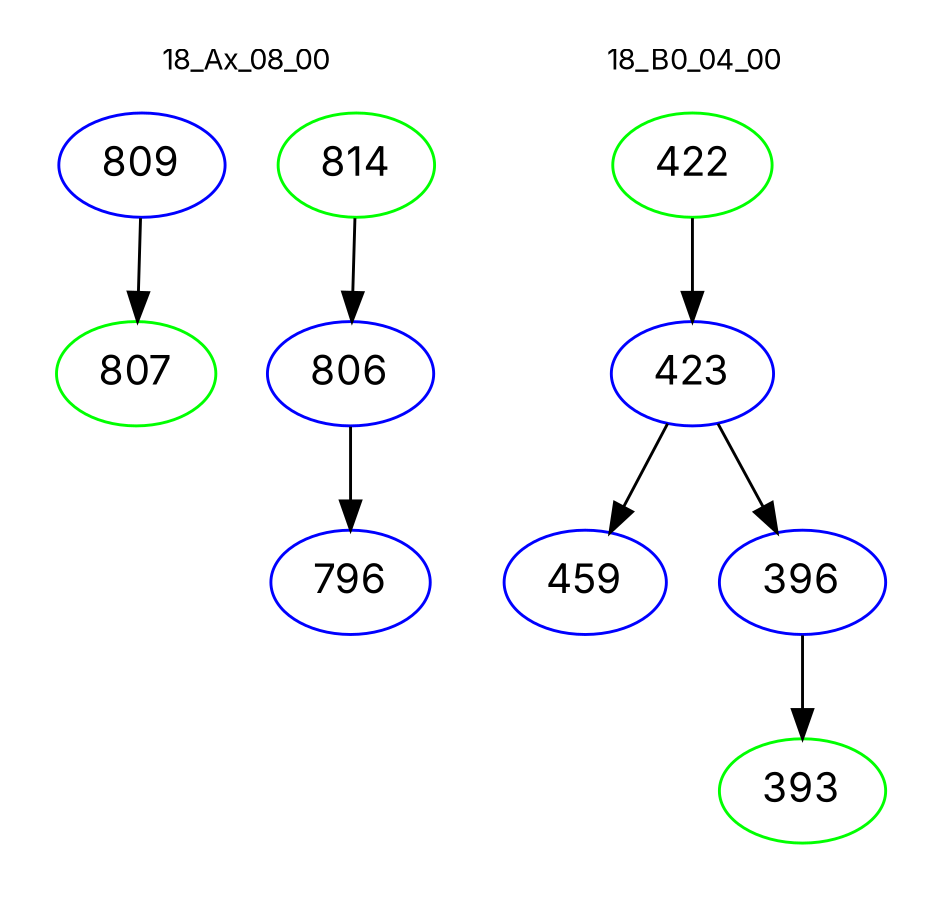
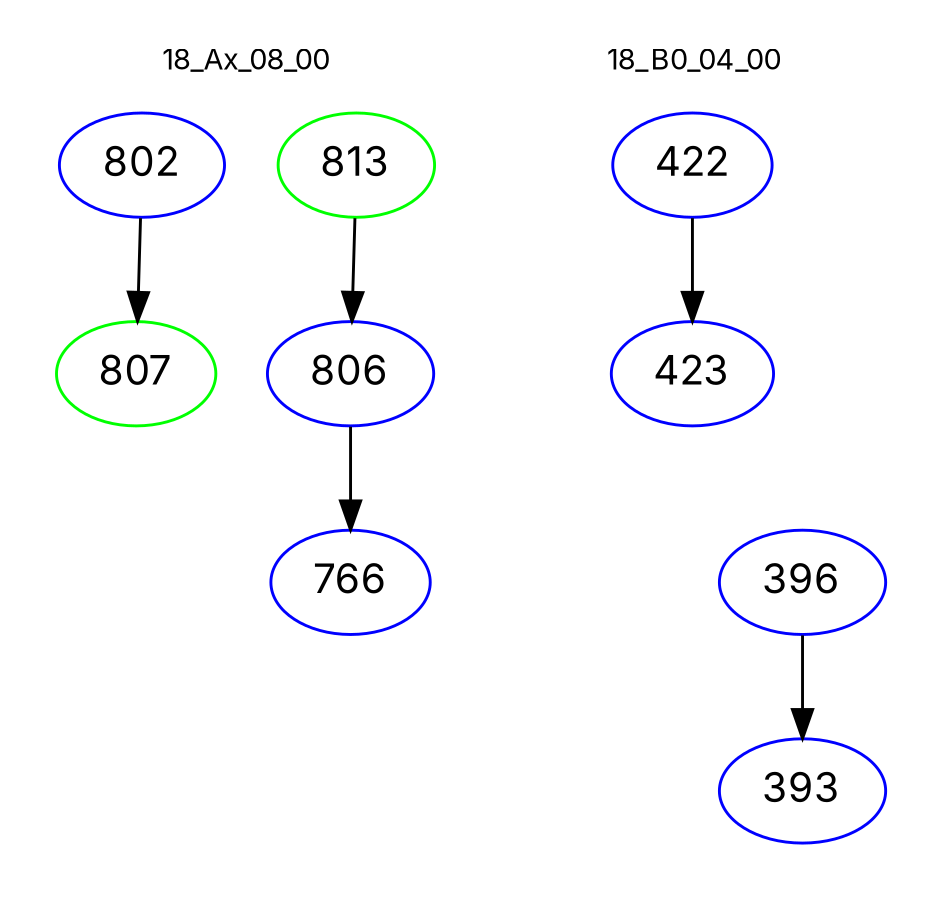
(142, 165) -> (142, 165)
(356, 165) -> (356, 165)
(692, 165) -> (692, 165)
(740, 465) -> none
(351, 582) -> (351, 582)
(585, 582) -> none
(803, 791) -> (803, 791)
